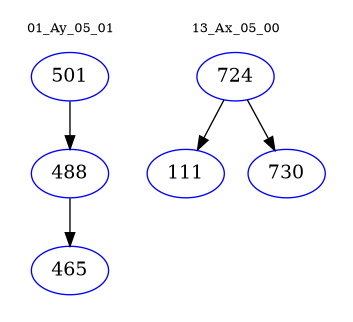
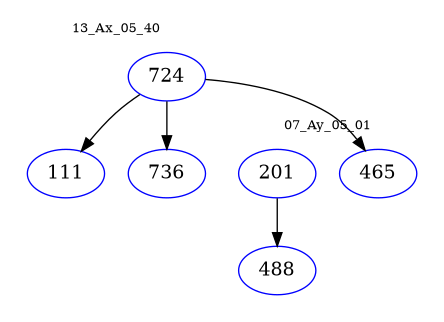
(71, 29) -> (328, 126)
(236, 29) -> (116, 29)
(70, 77) -> (277, 174)
(287, 174) -> (167, 174)
(70, 215) -> (287, 95)
